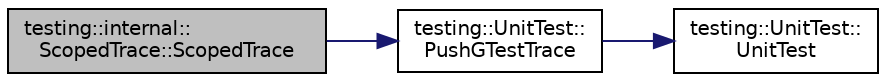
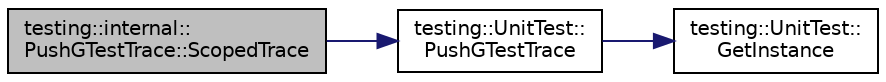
(167, 41) -> (167, 41)
(776, 41) -> (776, 41)
